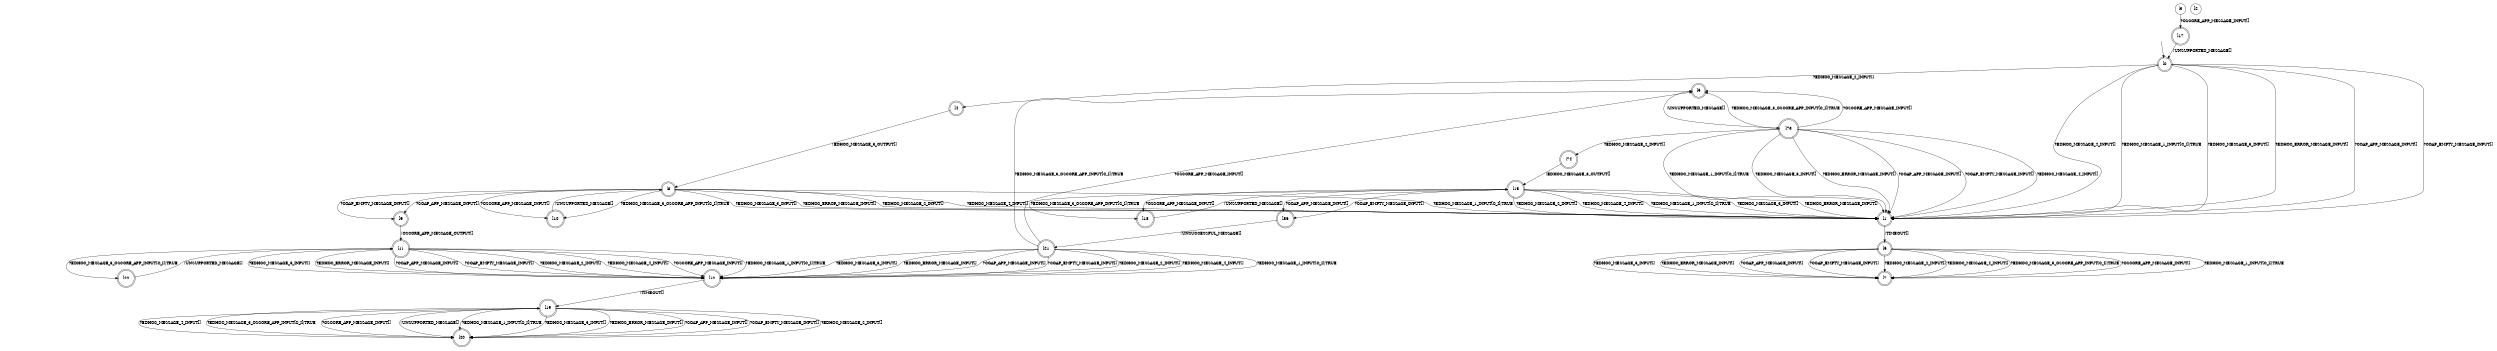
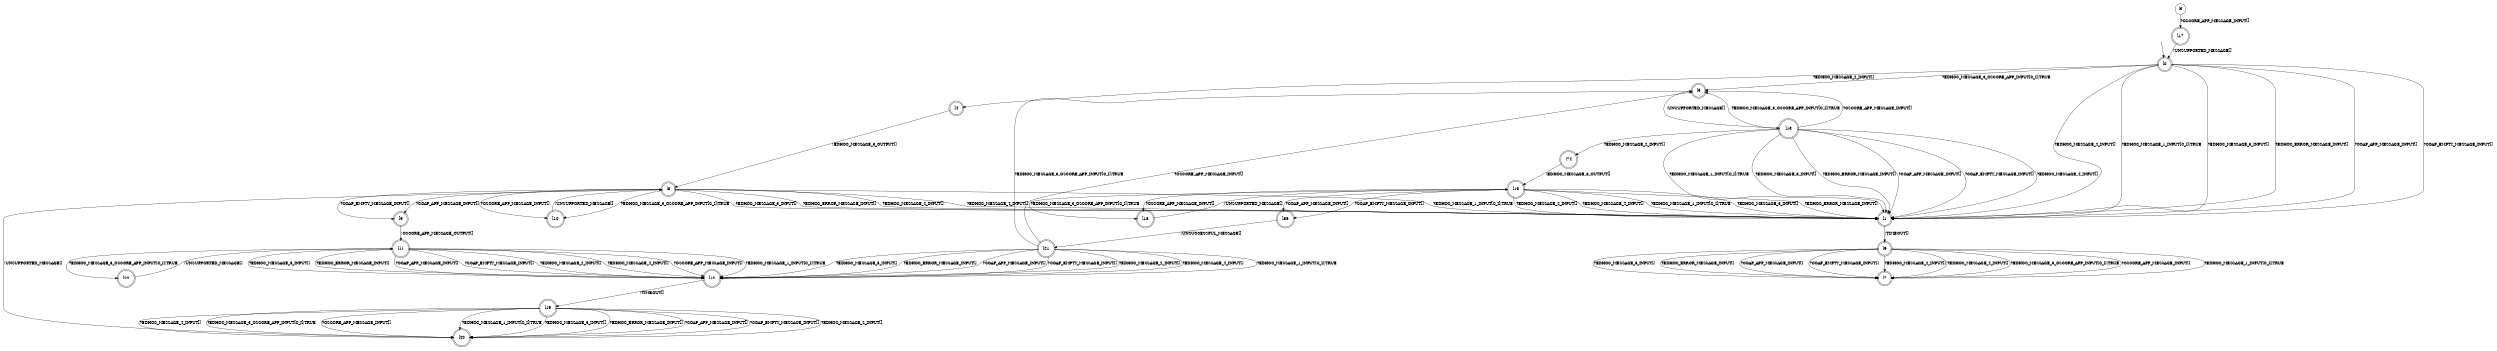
(2196, 9) -> none
none -> (1933, 76)
(1789, 129) -> (1789, 129)
(433, 313) -> (60, 210)
